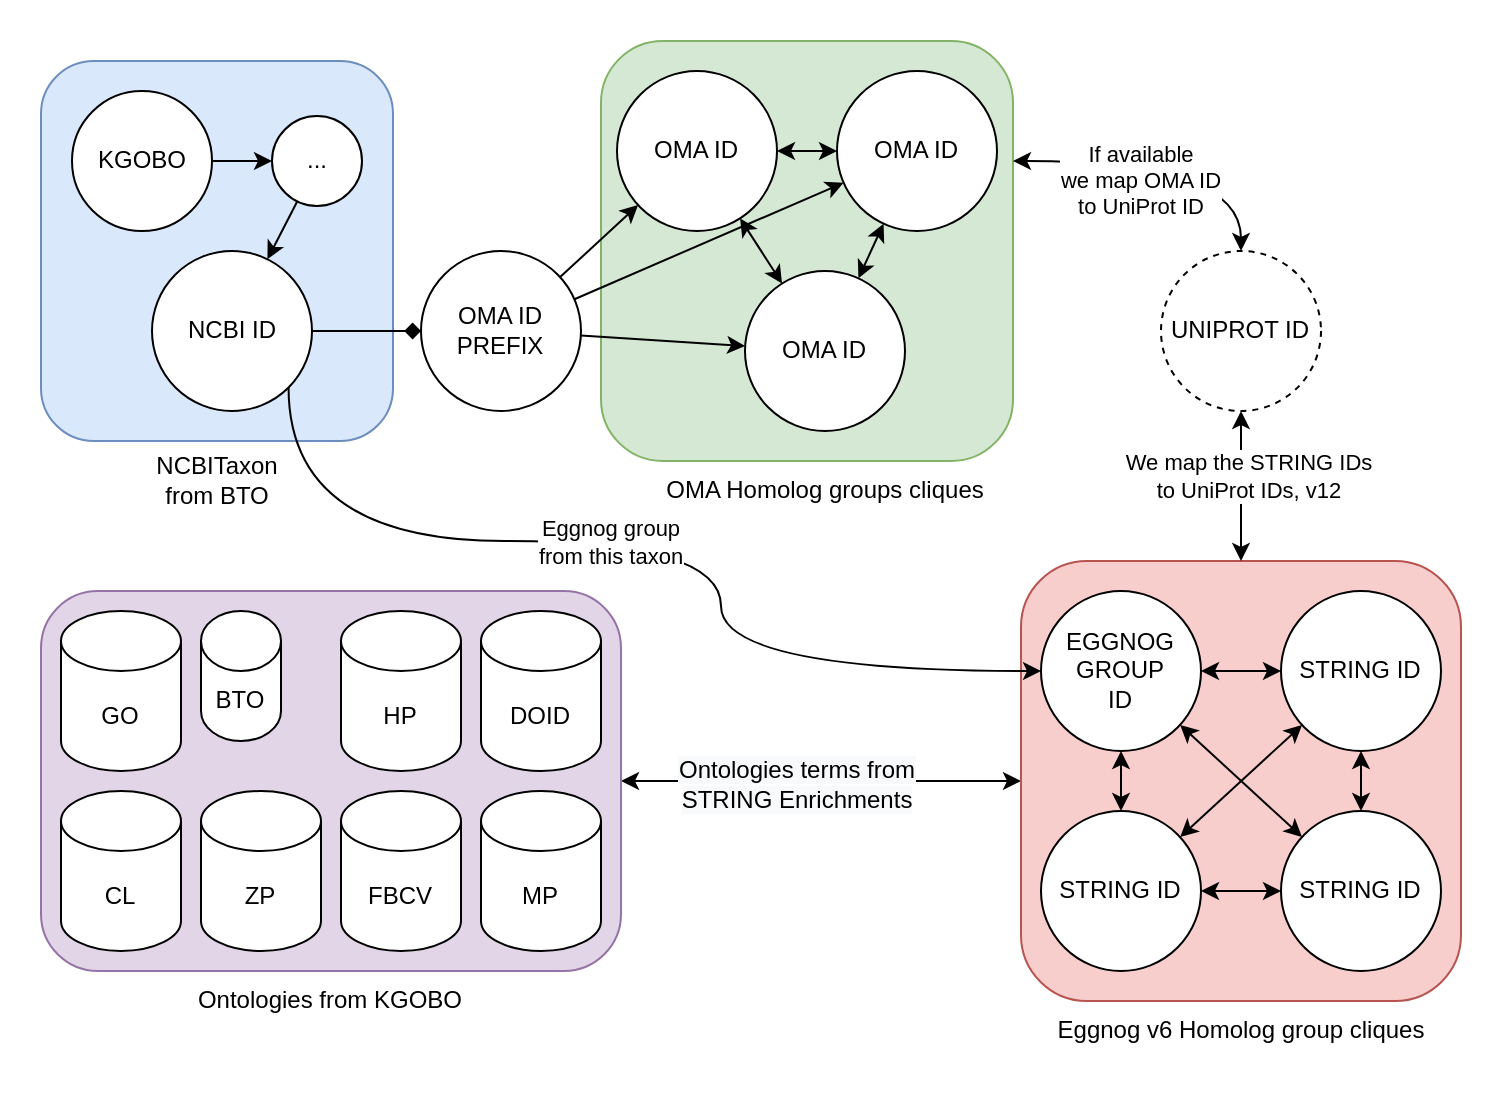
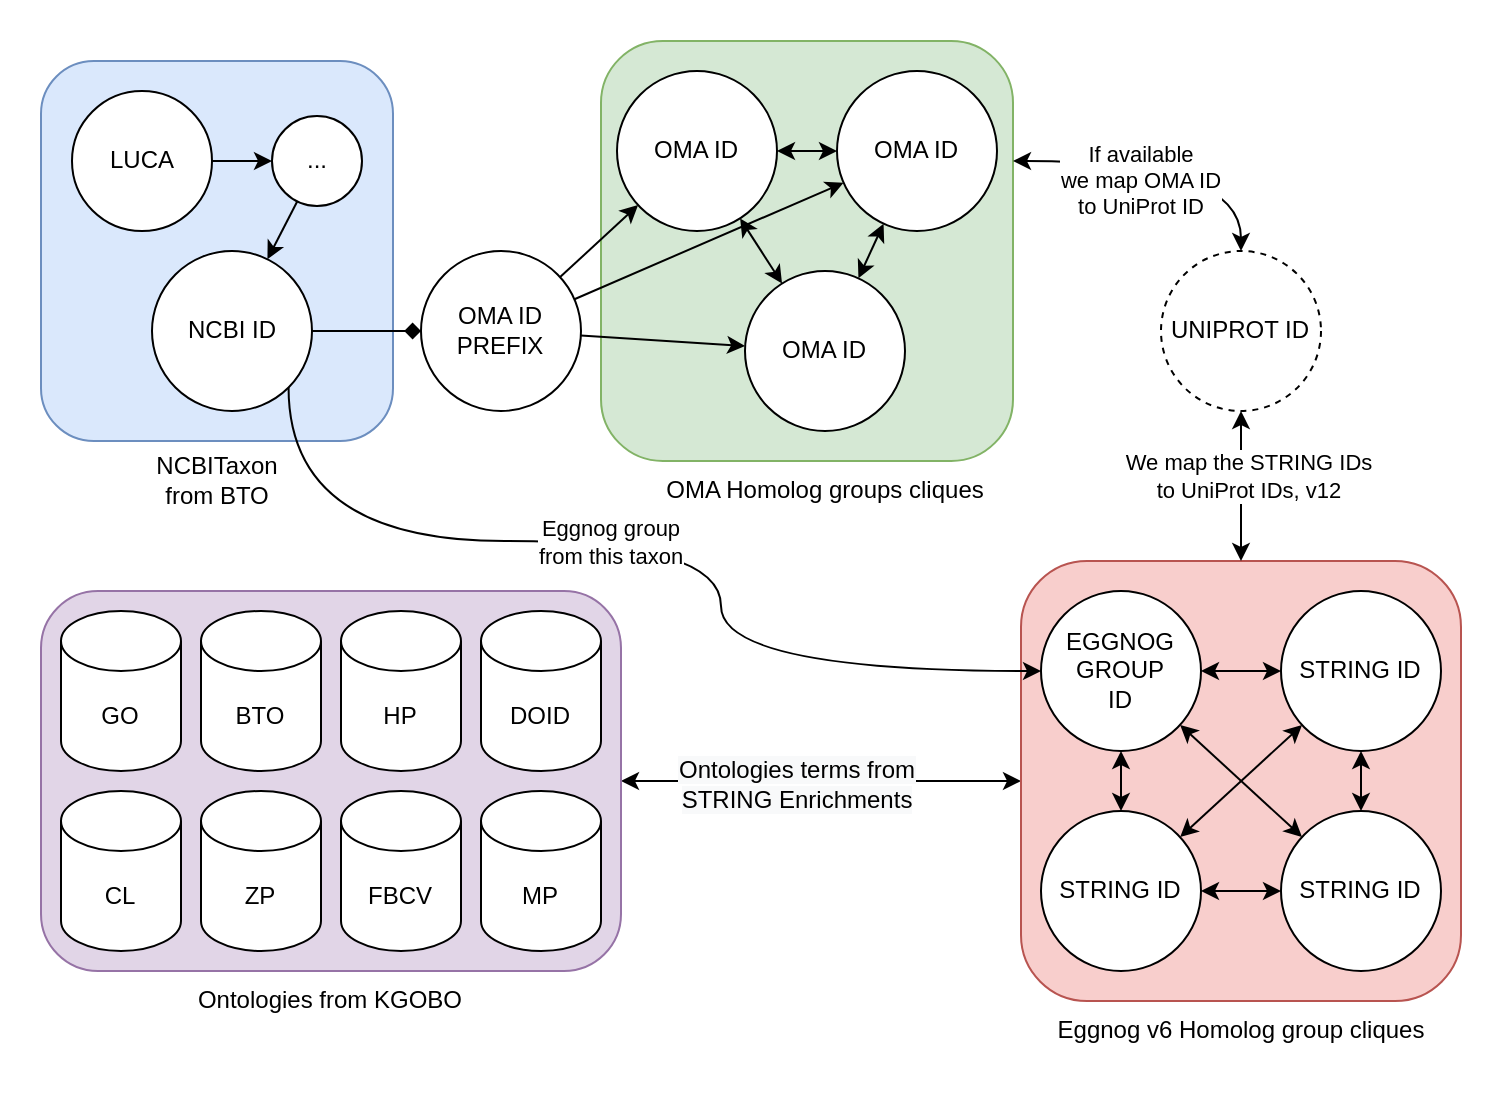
(143, 161) -> (143, 161)
(241, 676) -> (261, 691)
